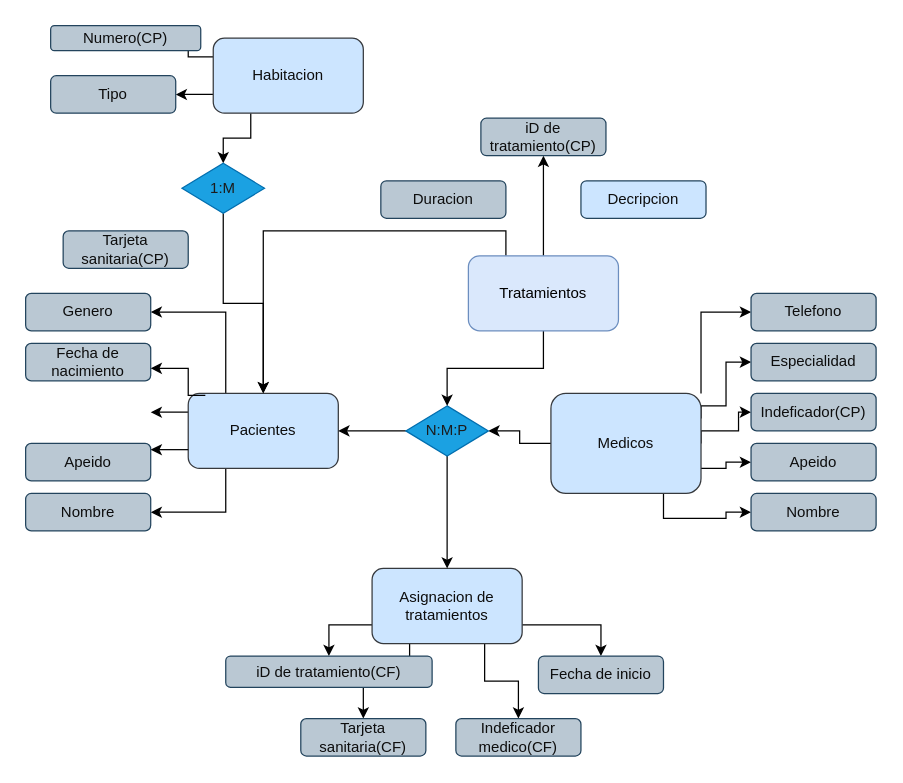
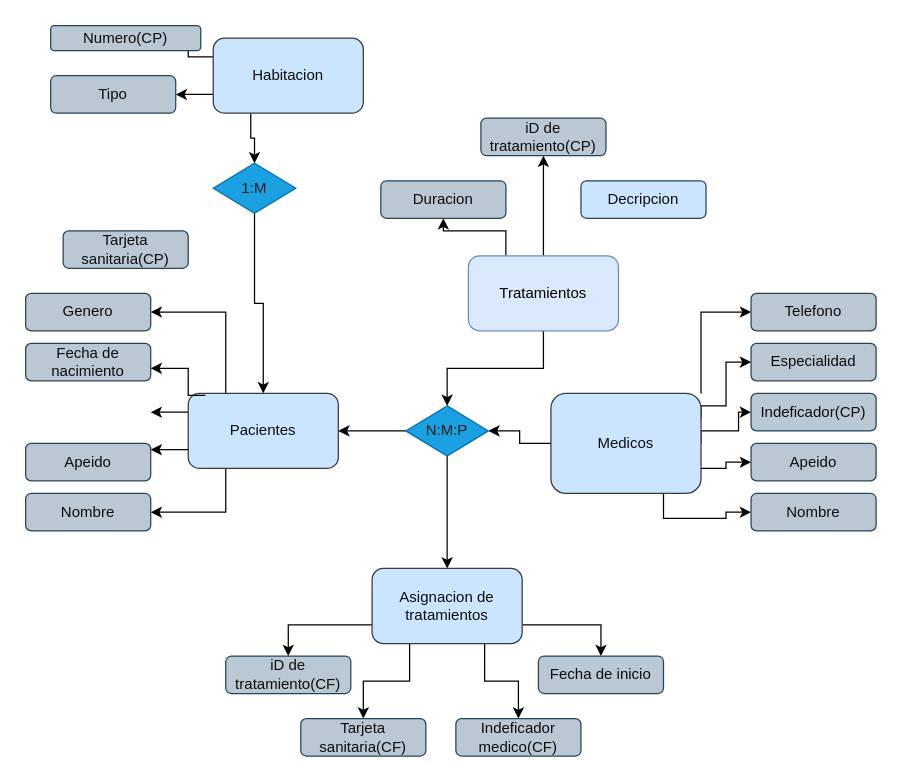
(223, 188) -> (254, 188)
(319, 231) -> (443, 229)
(329, 671) -> (288, 674)
